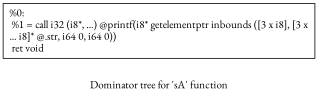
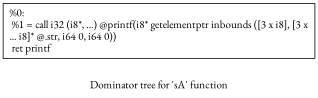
(27, 48) -> (30, 48)
